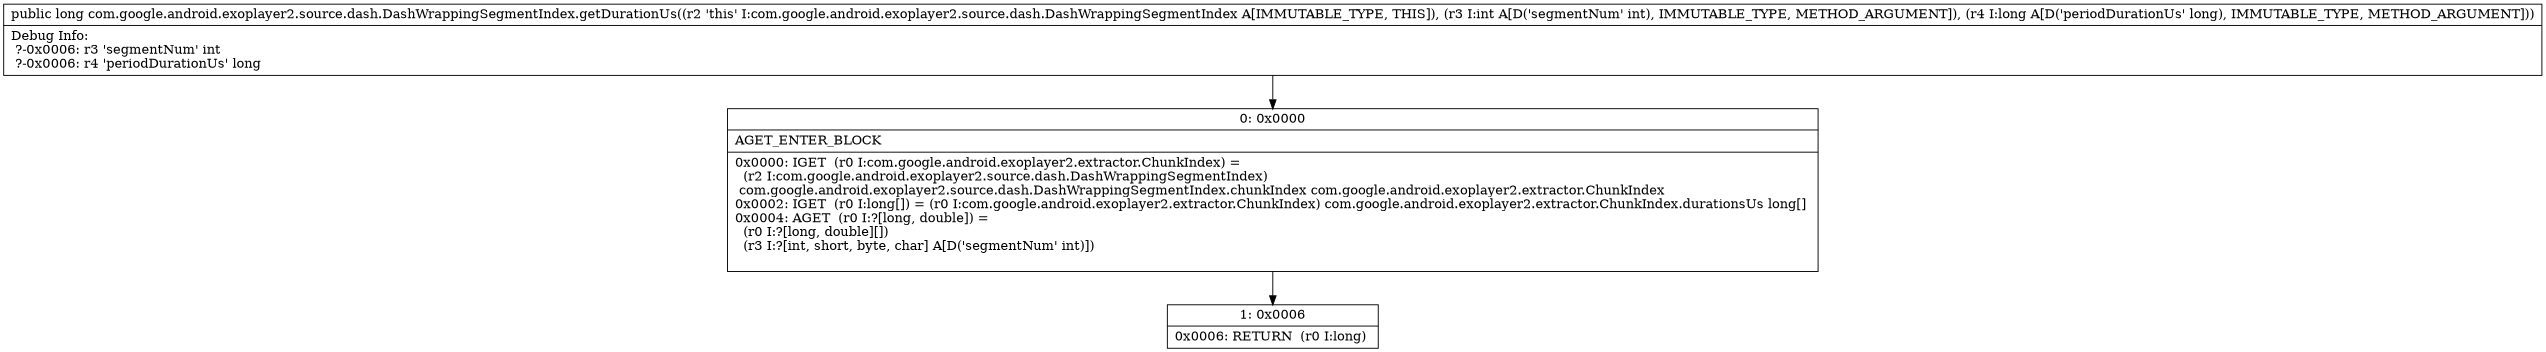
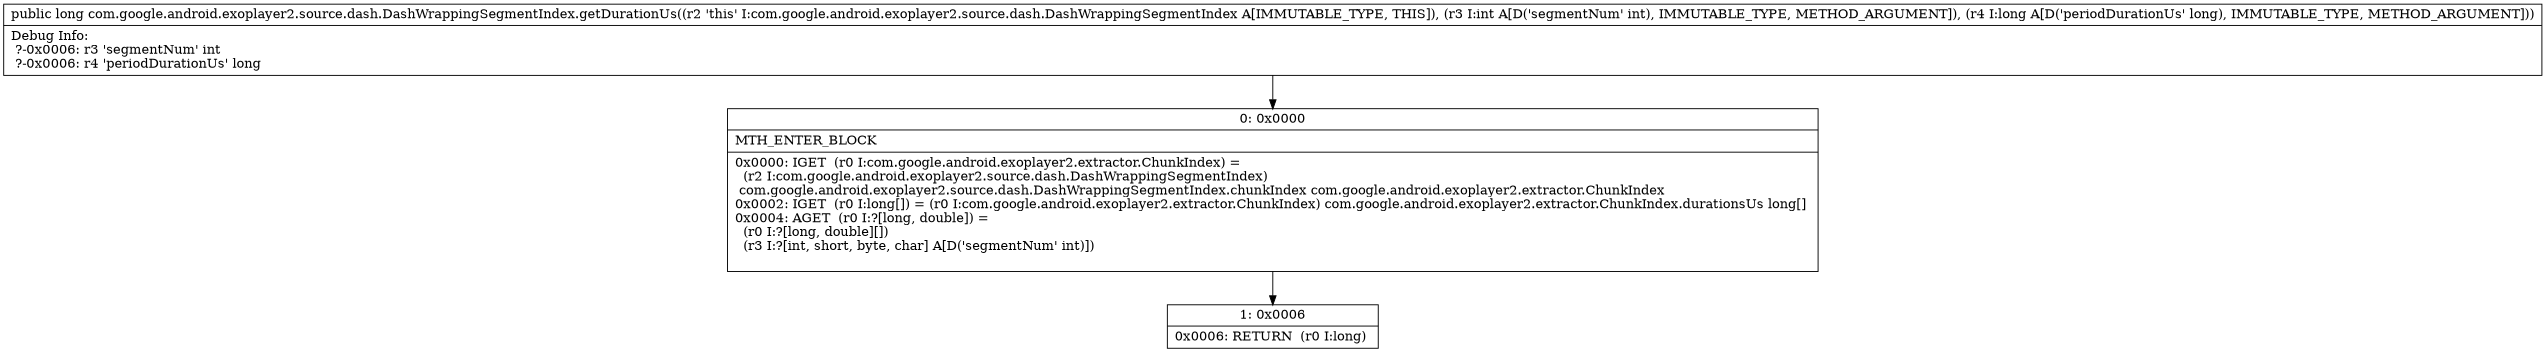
(808, 141) -> (806, 141)
